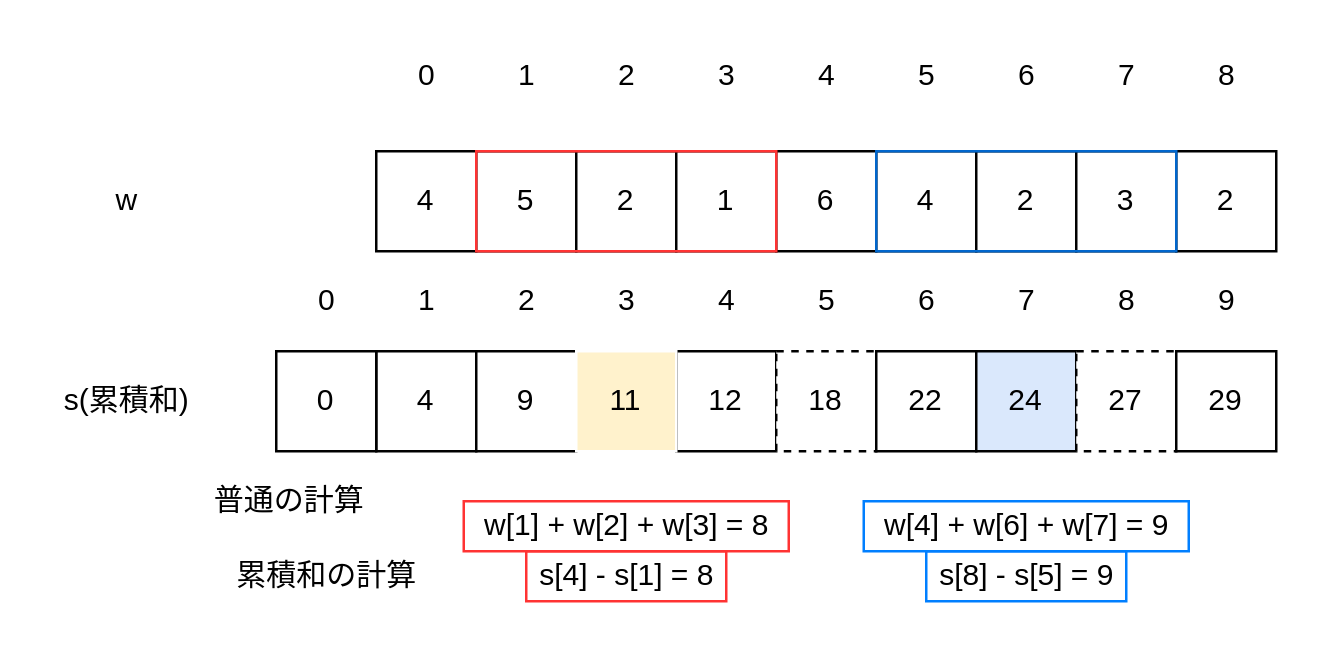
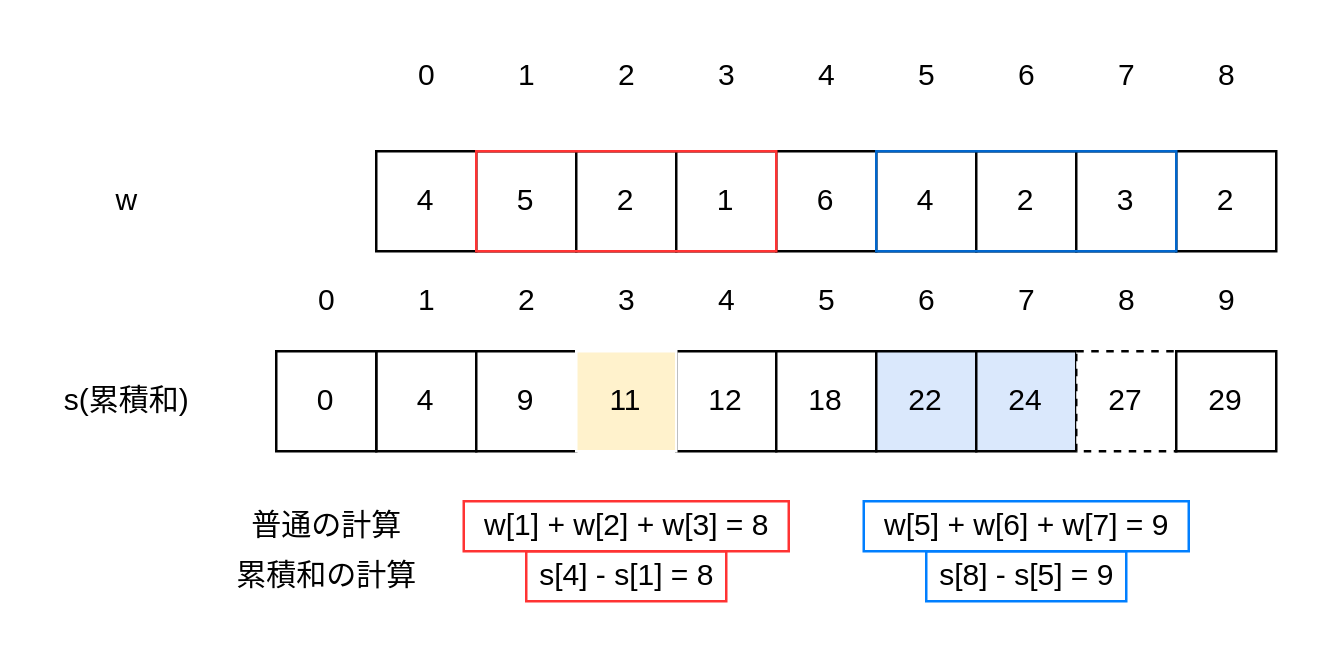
(826, 401) -> (826, 401)
(926, 401) -> (926, 401)
(289, 501) -> (326, 526)
(1028, 526) -> (1028, 526)
